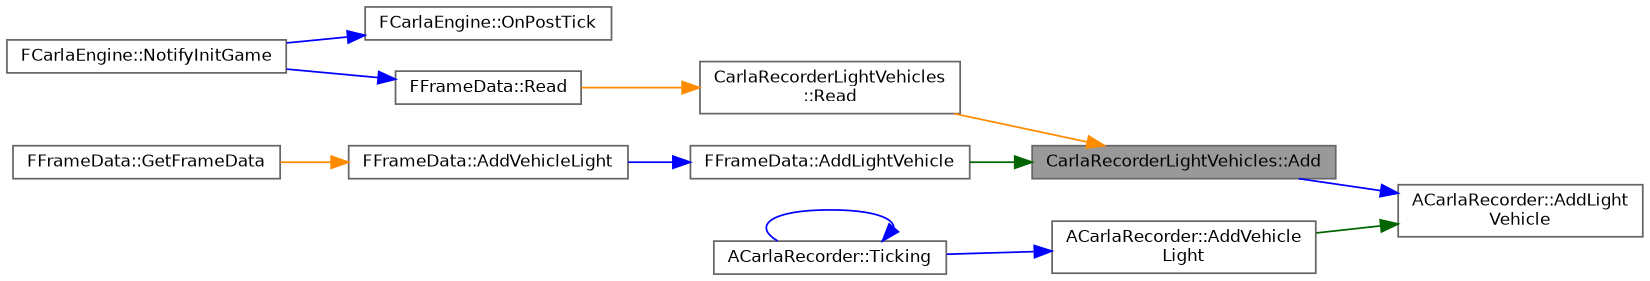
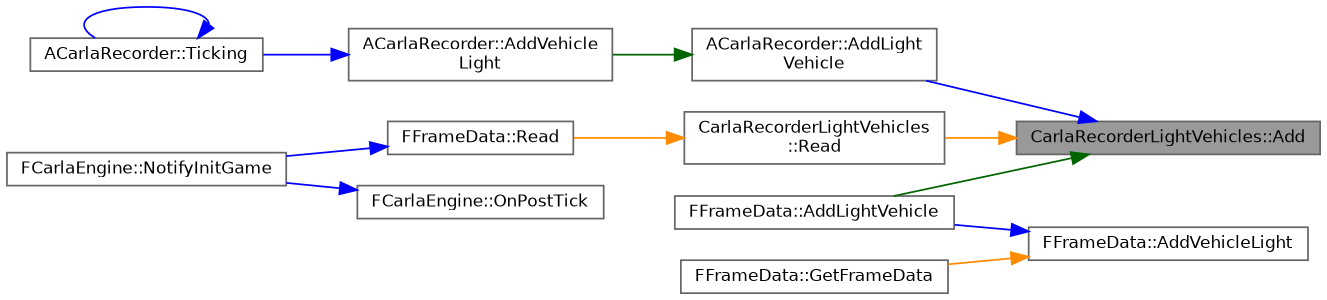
(651, 162) -> (983, 227)
(1340, 185) -> (1003, 99)
